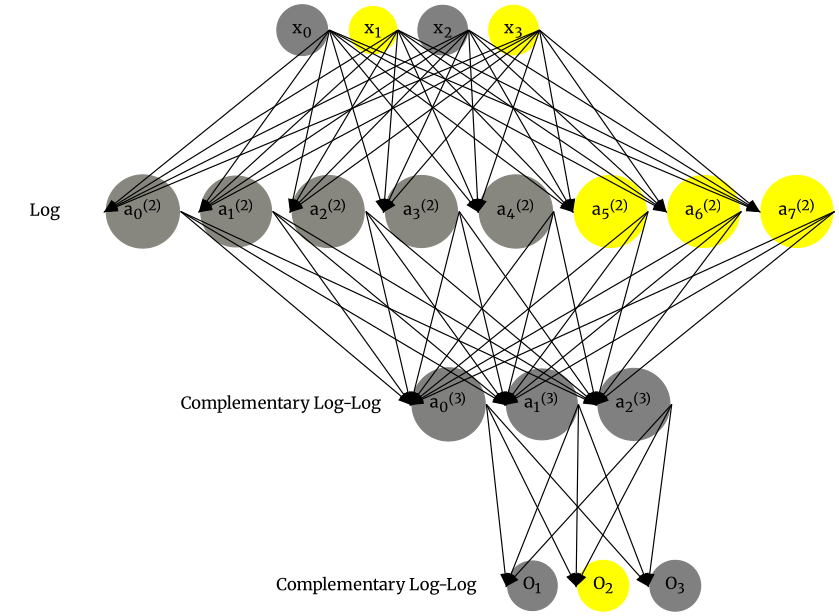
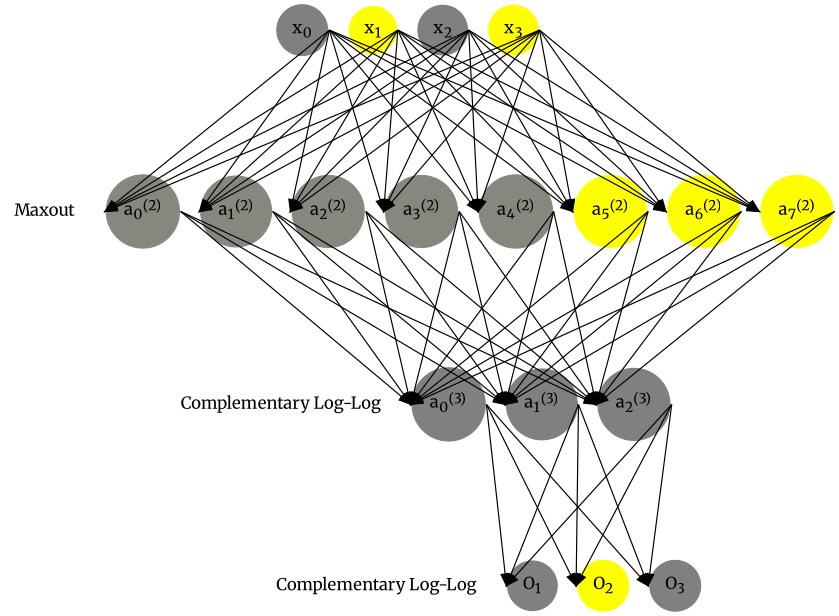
(45, 211) -> (45, 211)
